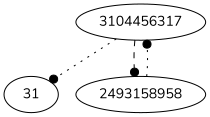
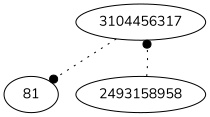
(134, 54) -> none
(31, 95) -> (31, 95)
